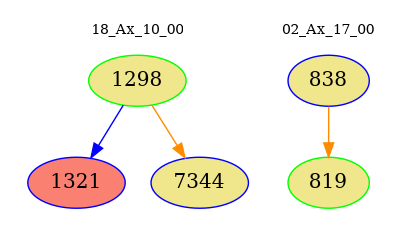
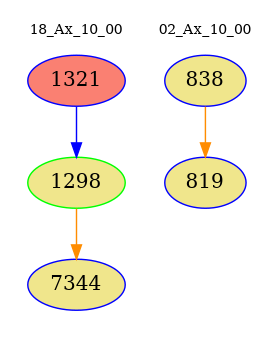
(329, 30) -> (205, 30)
(111, 125) -> (76, 125)
(329, 183) -> (205, 183)
